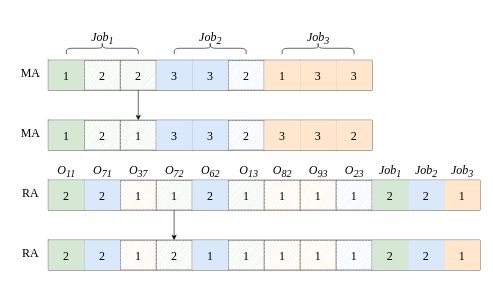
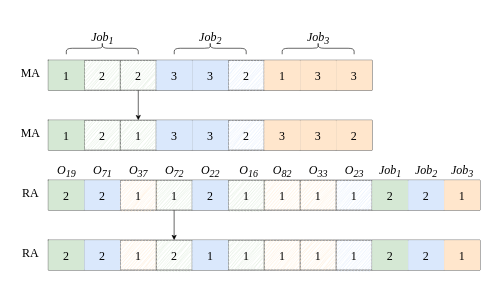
(67, 171) -> (67, 171)
(211, 171) -> (211, 171)
(249, 171) -> (249, 171)
(319, 171) -> (319, 171)
